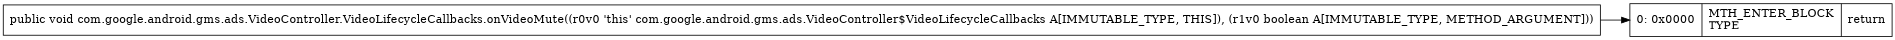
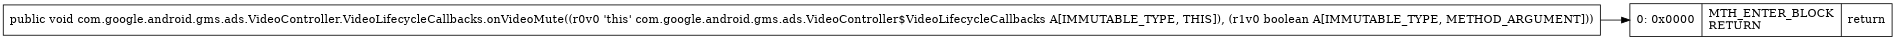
(1725, 26) -> (1735, 26)
